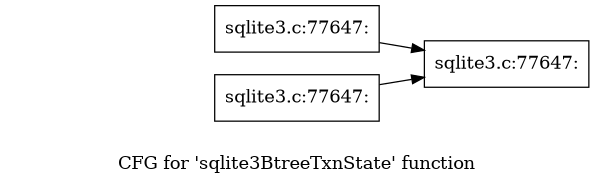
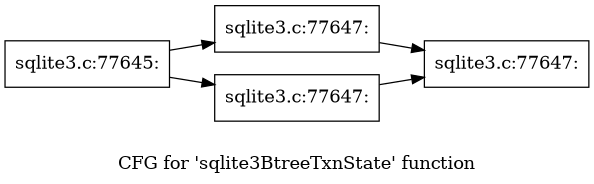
none -> (87, 64)
